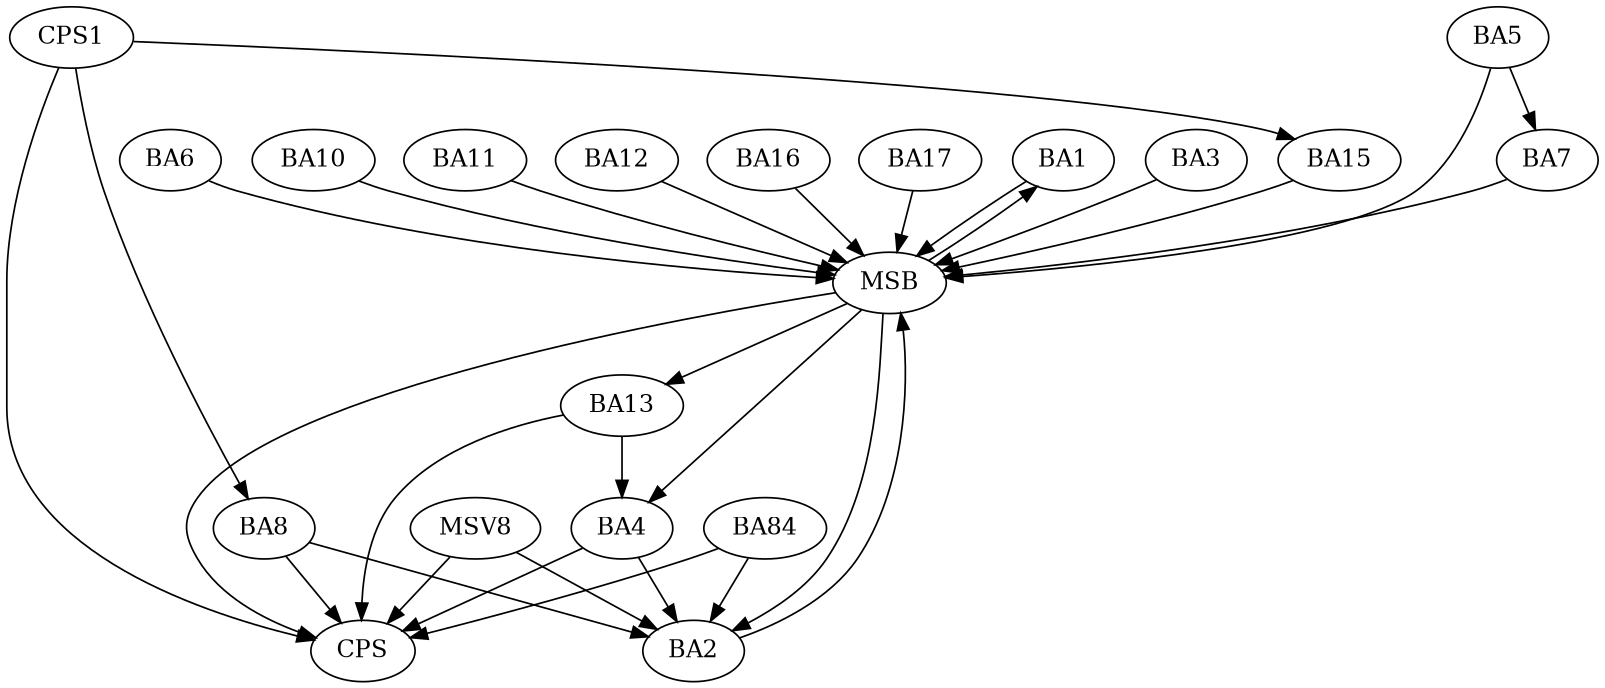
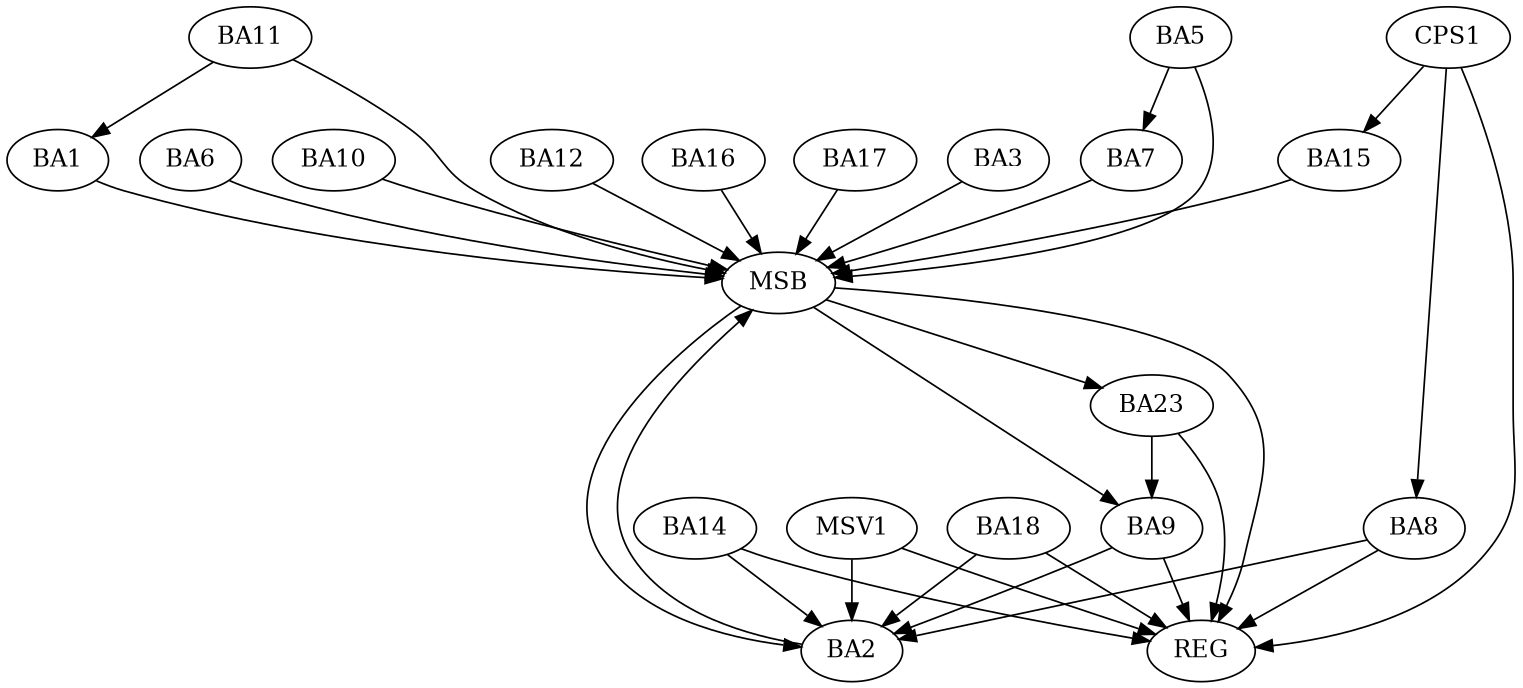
(976, 229) -> (160, 95)
(622, 406) -> (1152, 406)
(475, 528) -> (852, 528)
(622, 528) -> (1152, 528)
(765, 528) -> (695, 528)
none -> (1009, 528)
(363, 651) -> (1201, 651)
